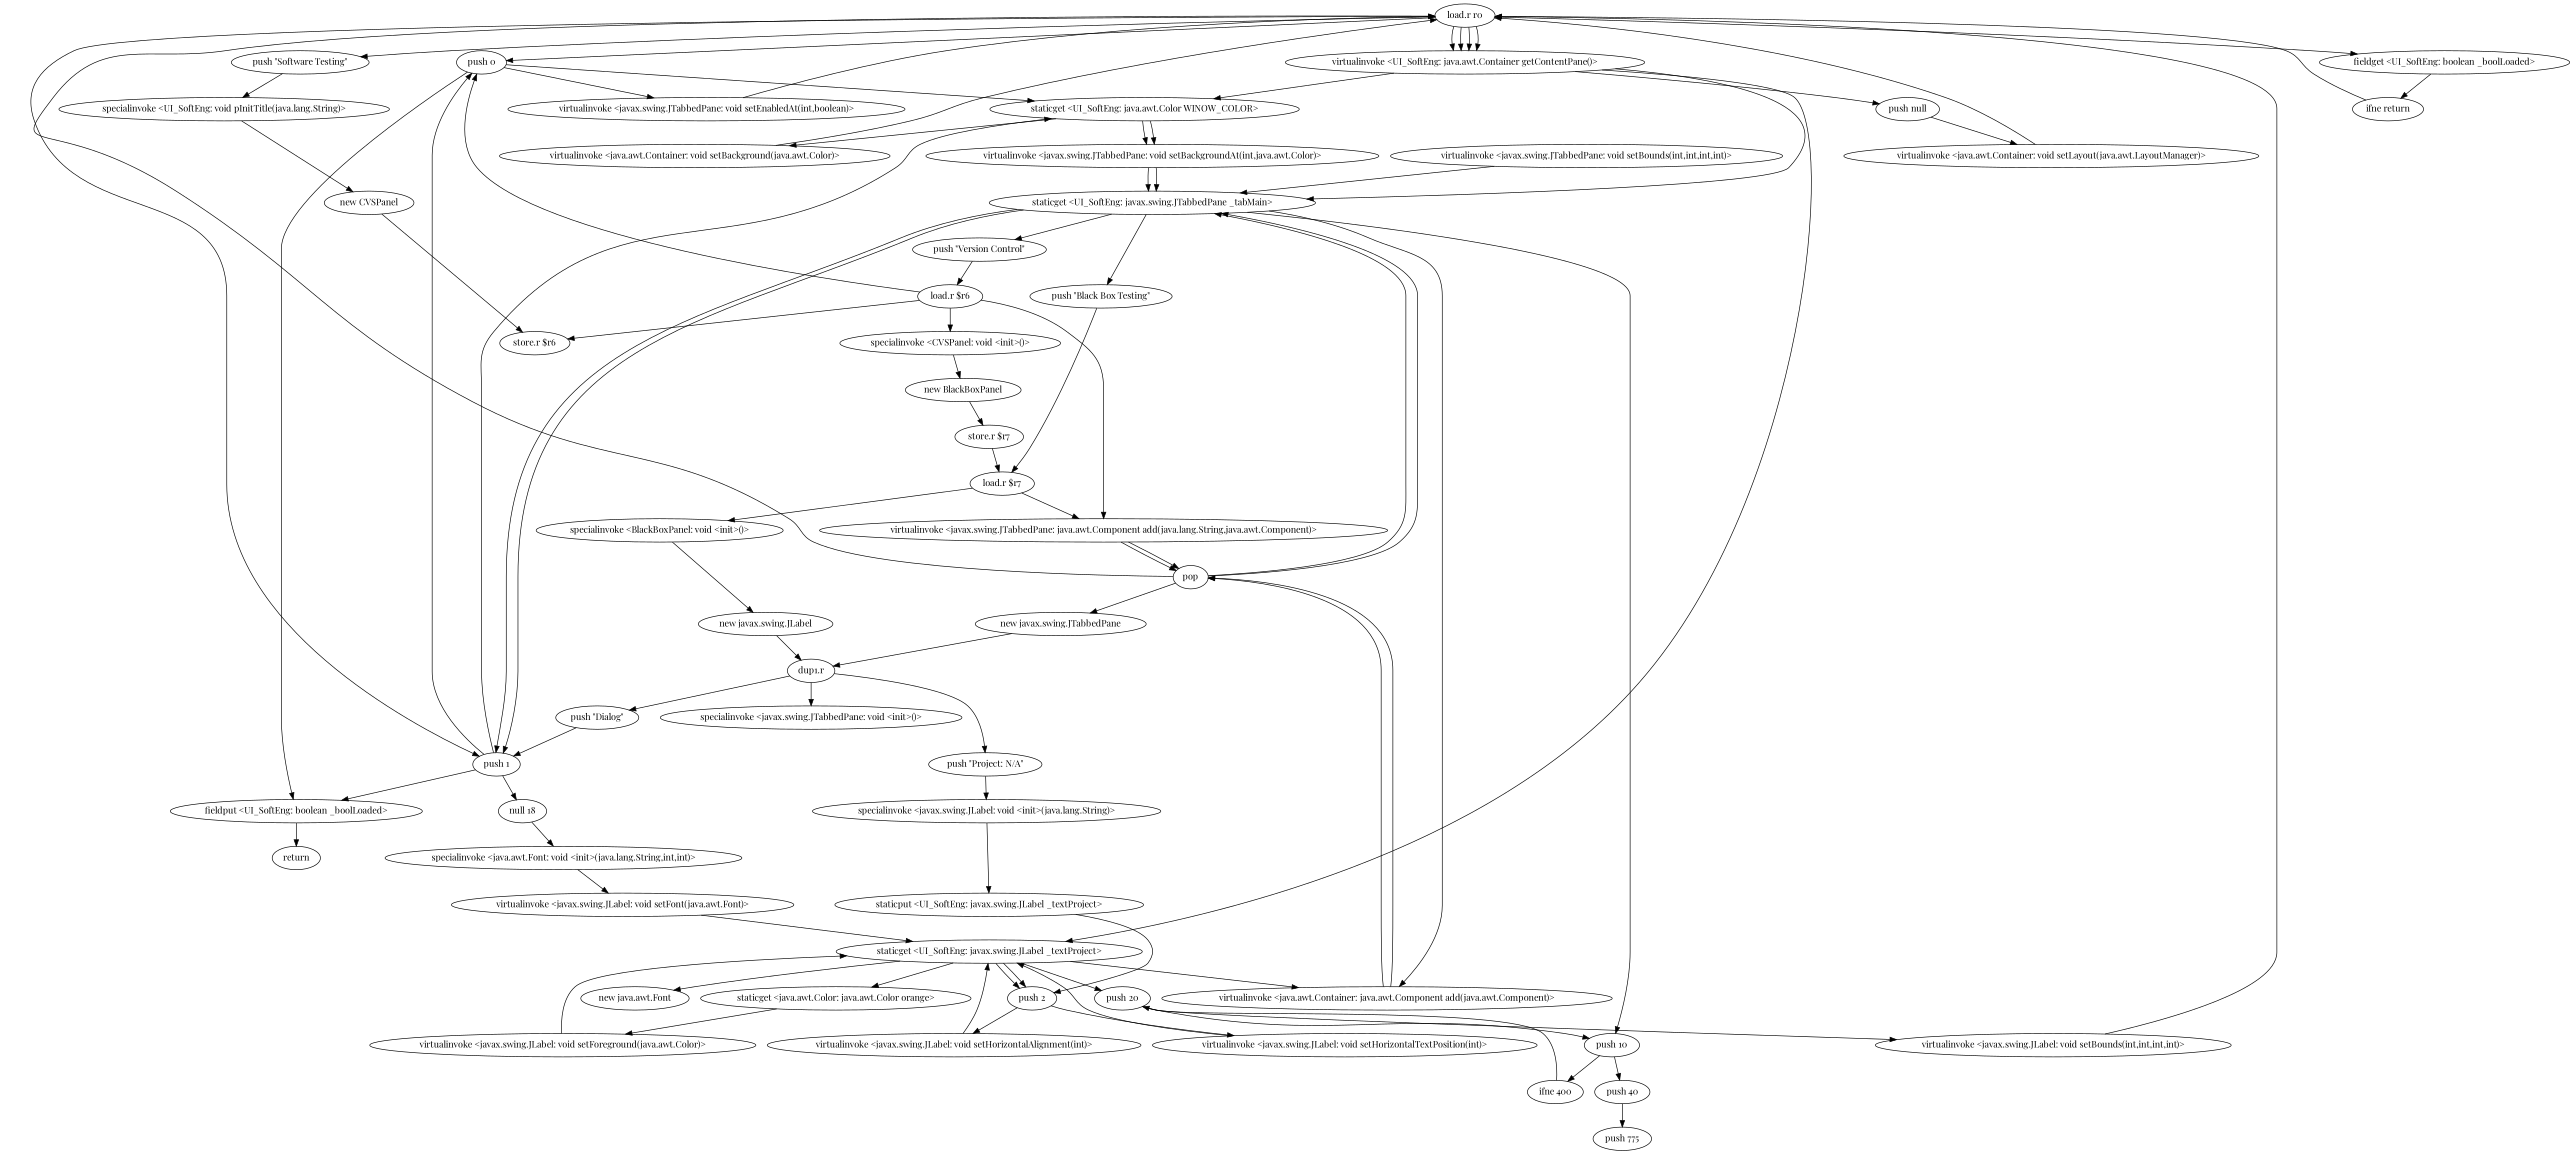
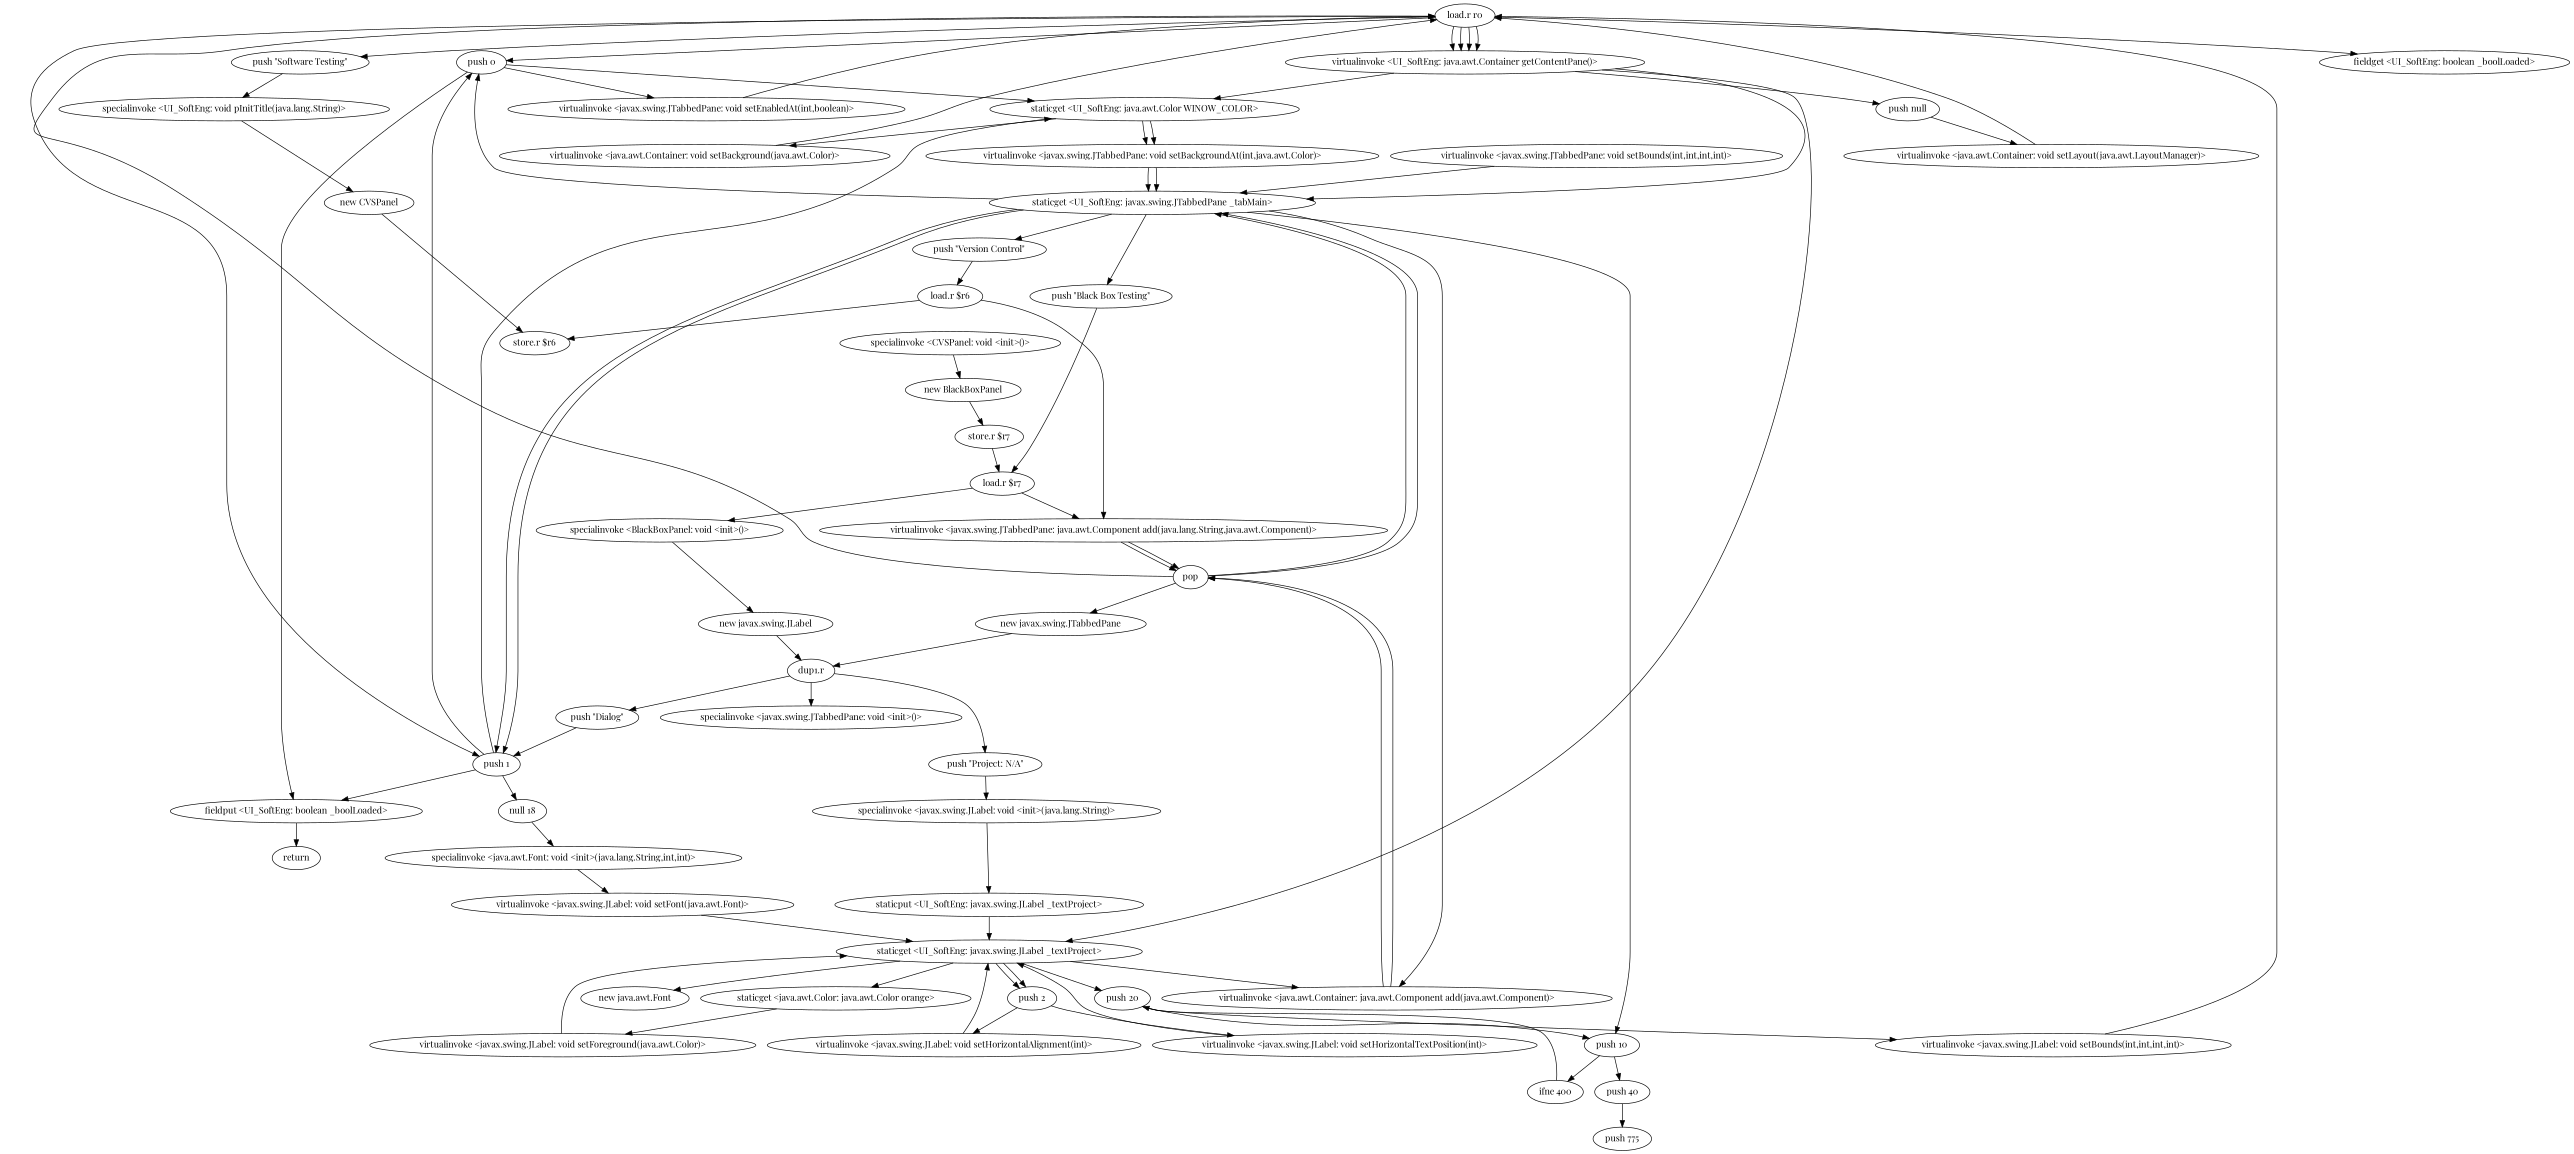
(2388, 109) -> none
(660, 245) -> (699, 189)
(950, 317) -> none
(1151, 959) -> (989, 925)
